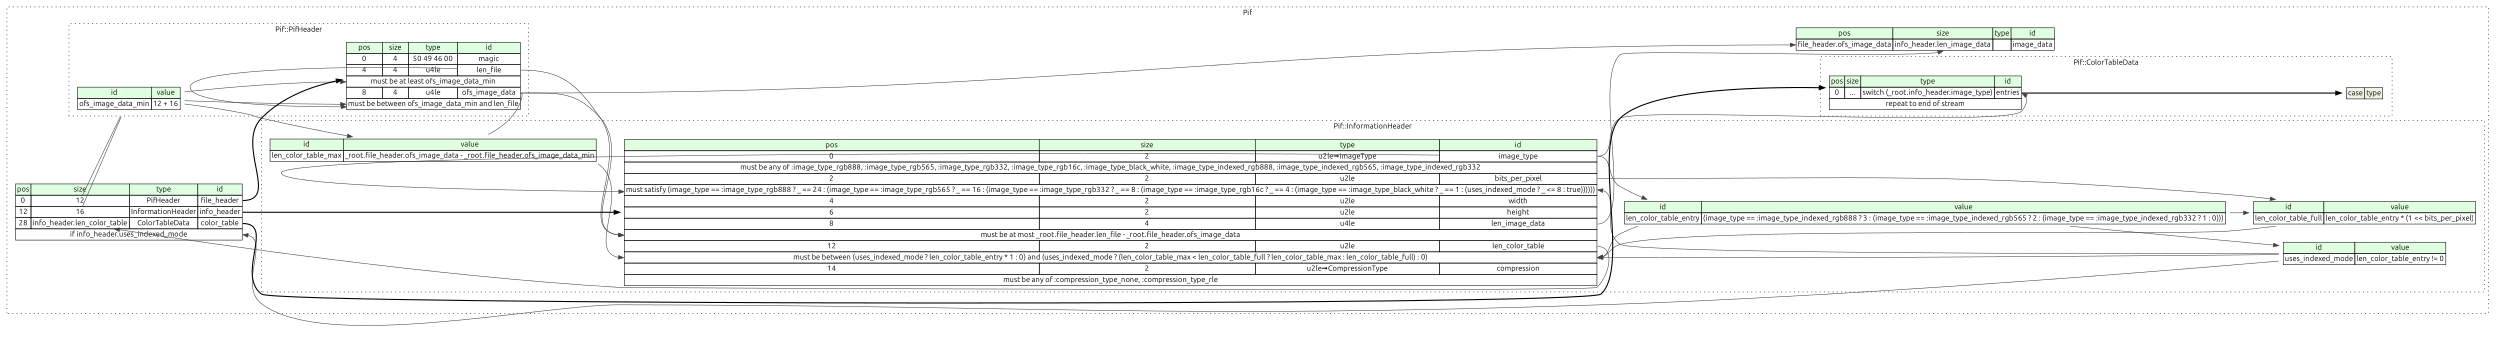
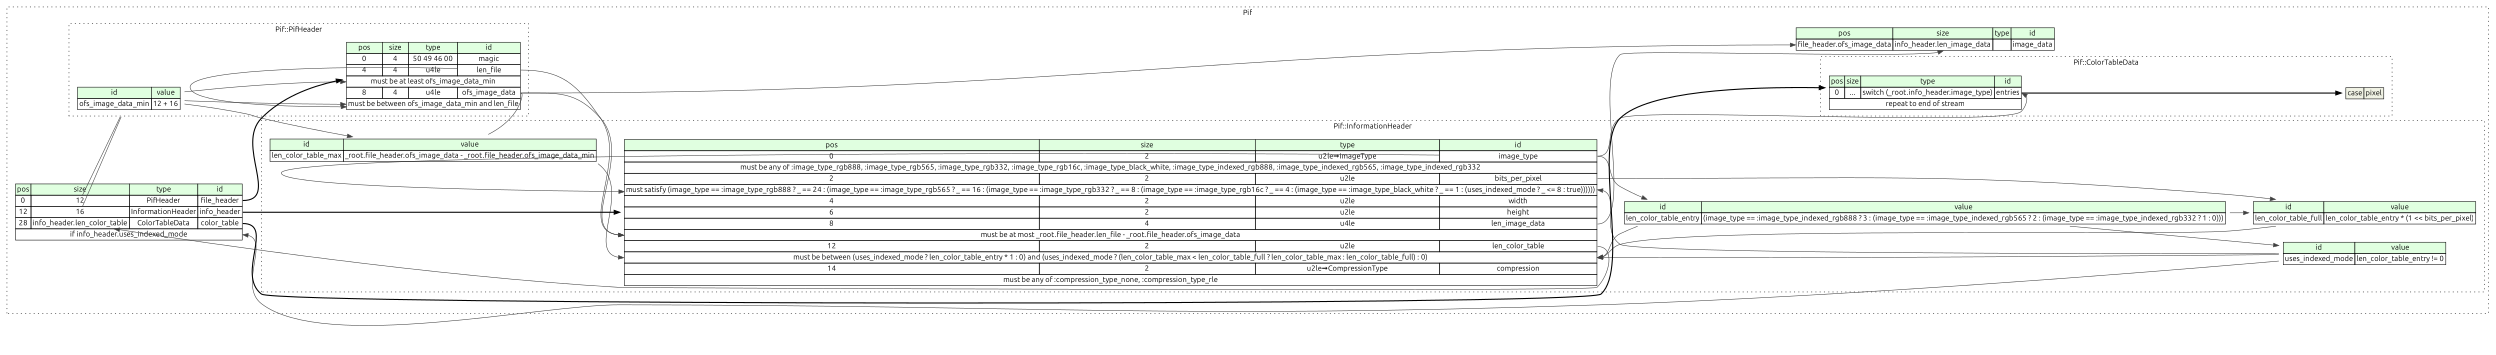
(2374, 93) -> (2374, 93)
